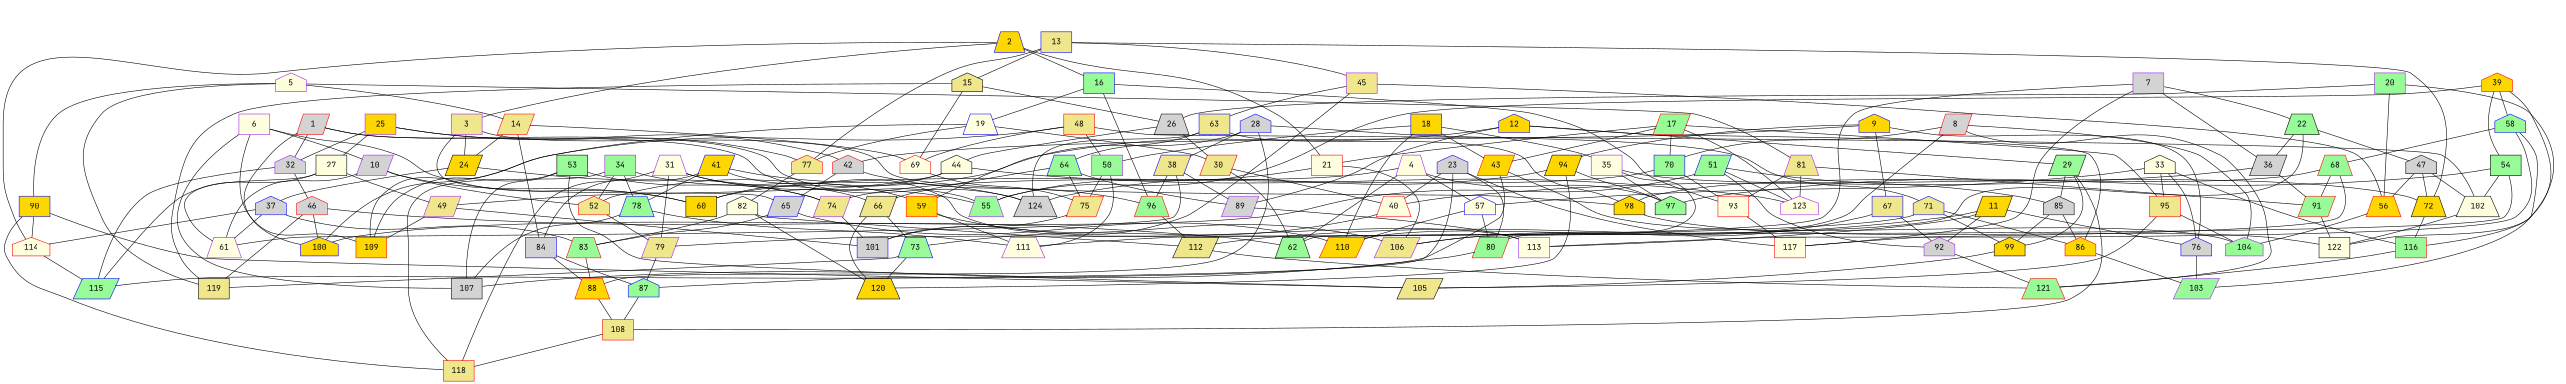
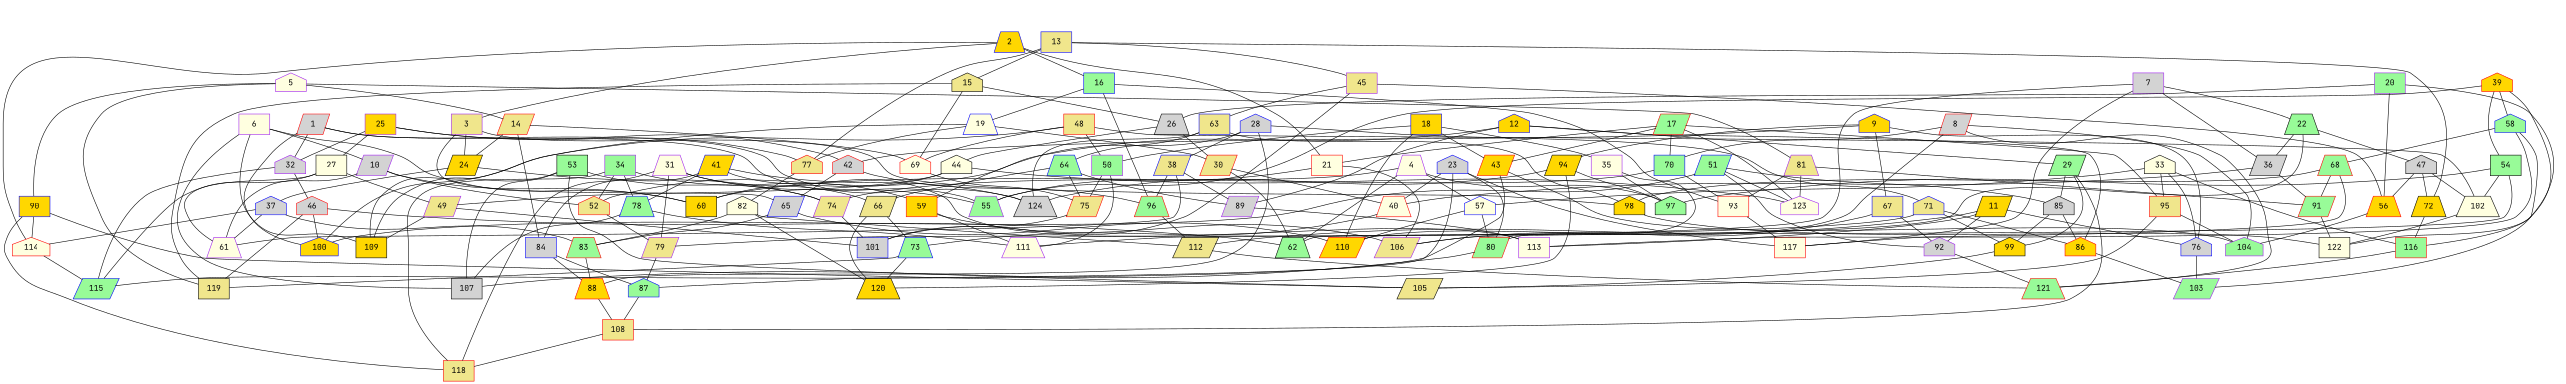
(2020, 181) -> none
(371, 248) -> (371, 248)
